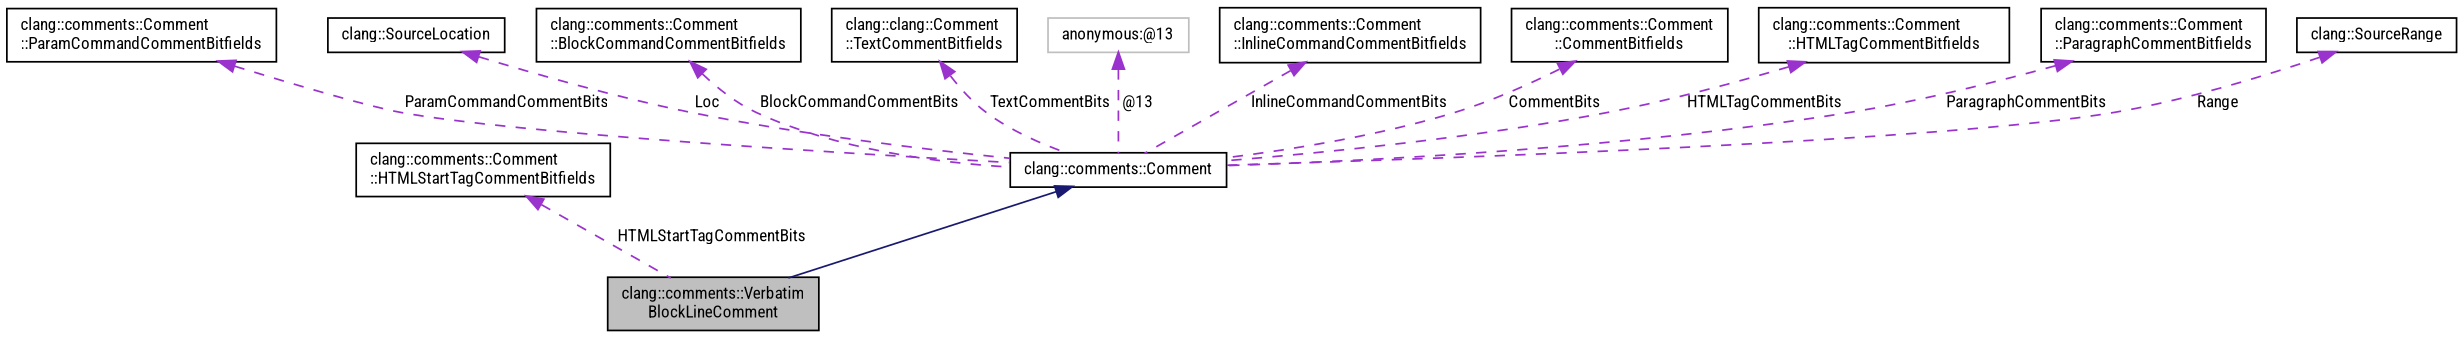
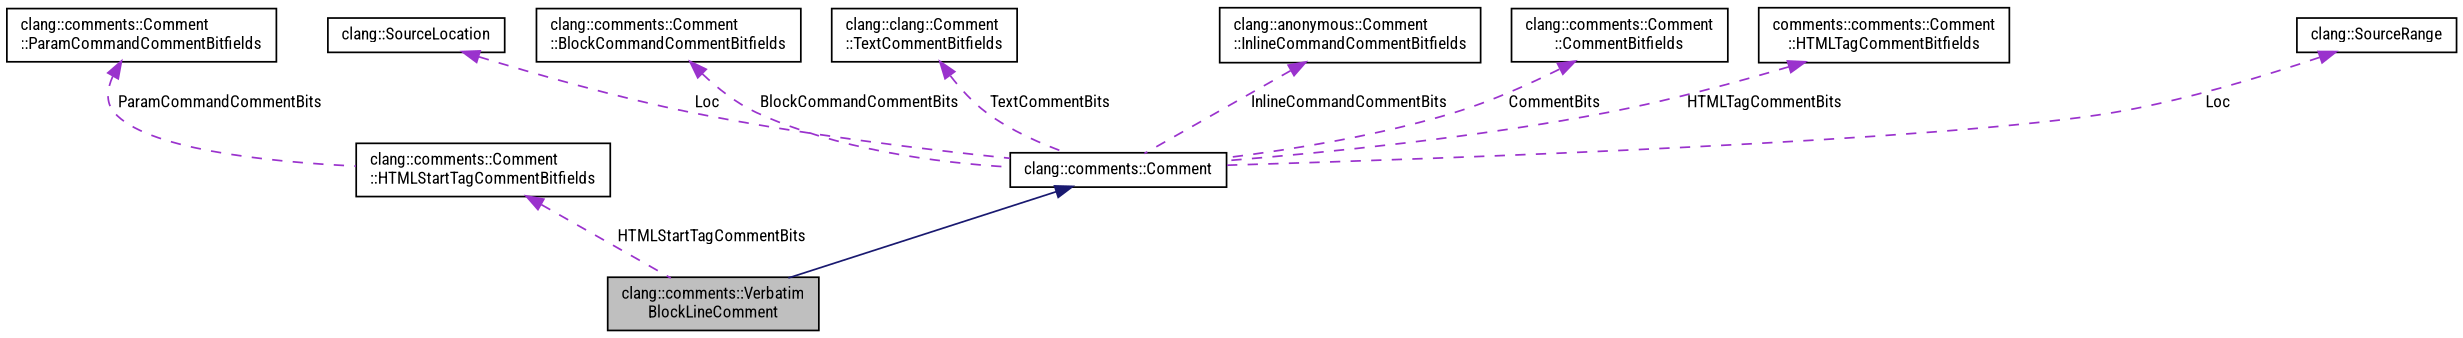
(1118, 35) -> none
(1350, 35) -> (1350, 35)
(1884, 35) -> (1884, 35)
(2154, 35) -> none
(2216, 103) -> (2216, 103)
(619, 137) -> (212, 151)
